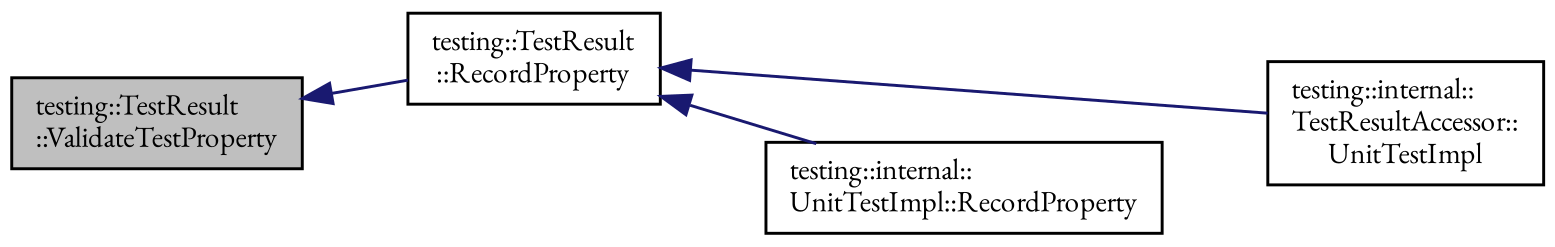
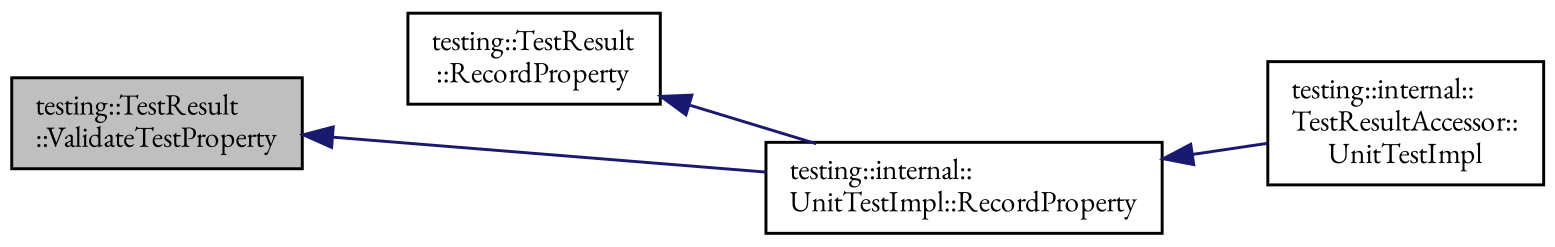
(370, 87) -> (549, 155)
(979, 92) -> (1230, 149)
